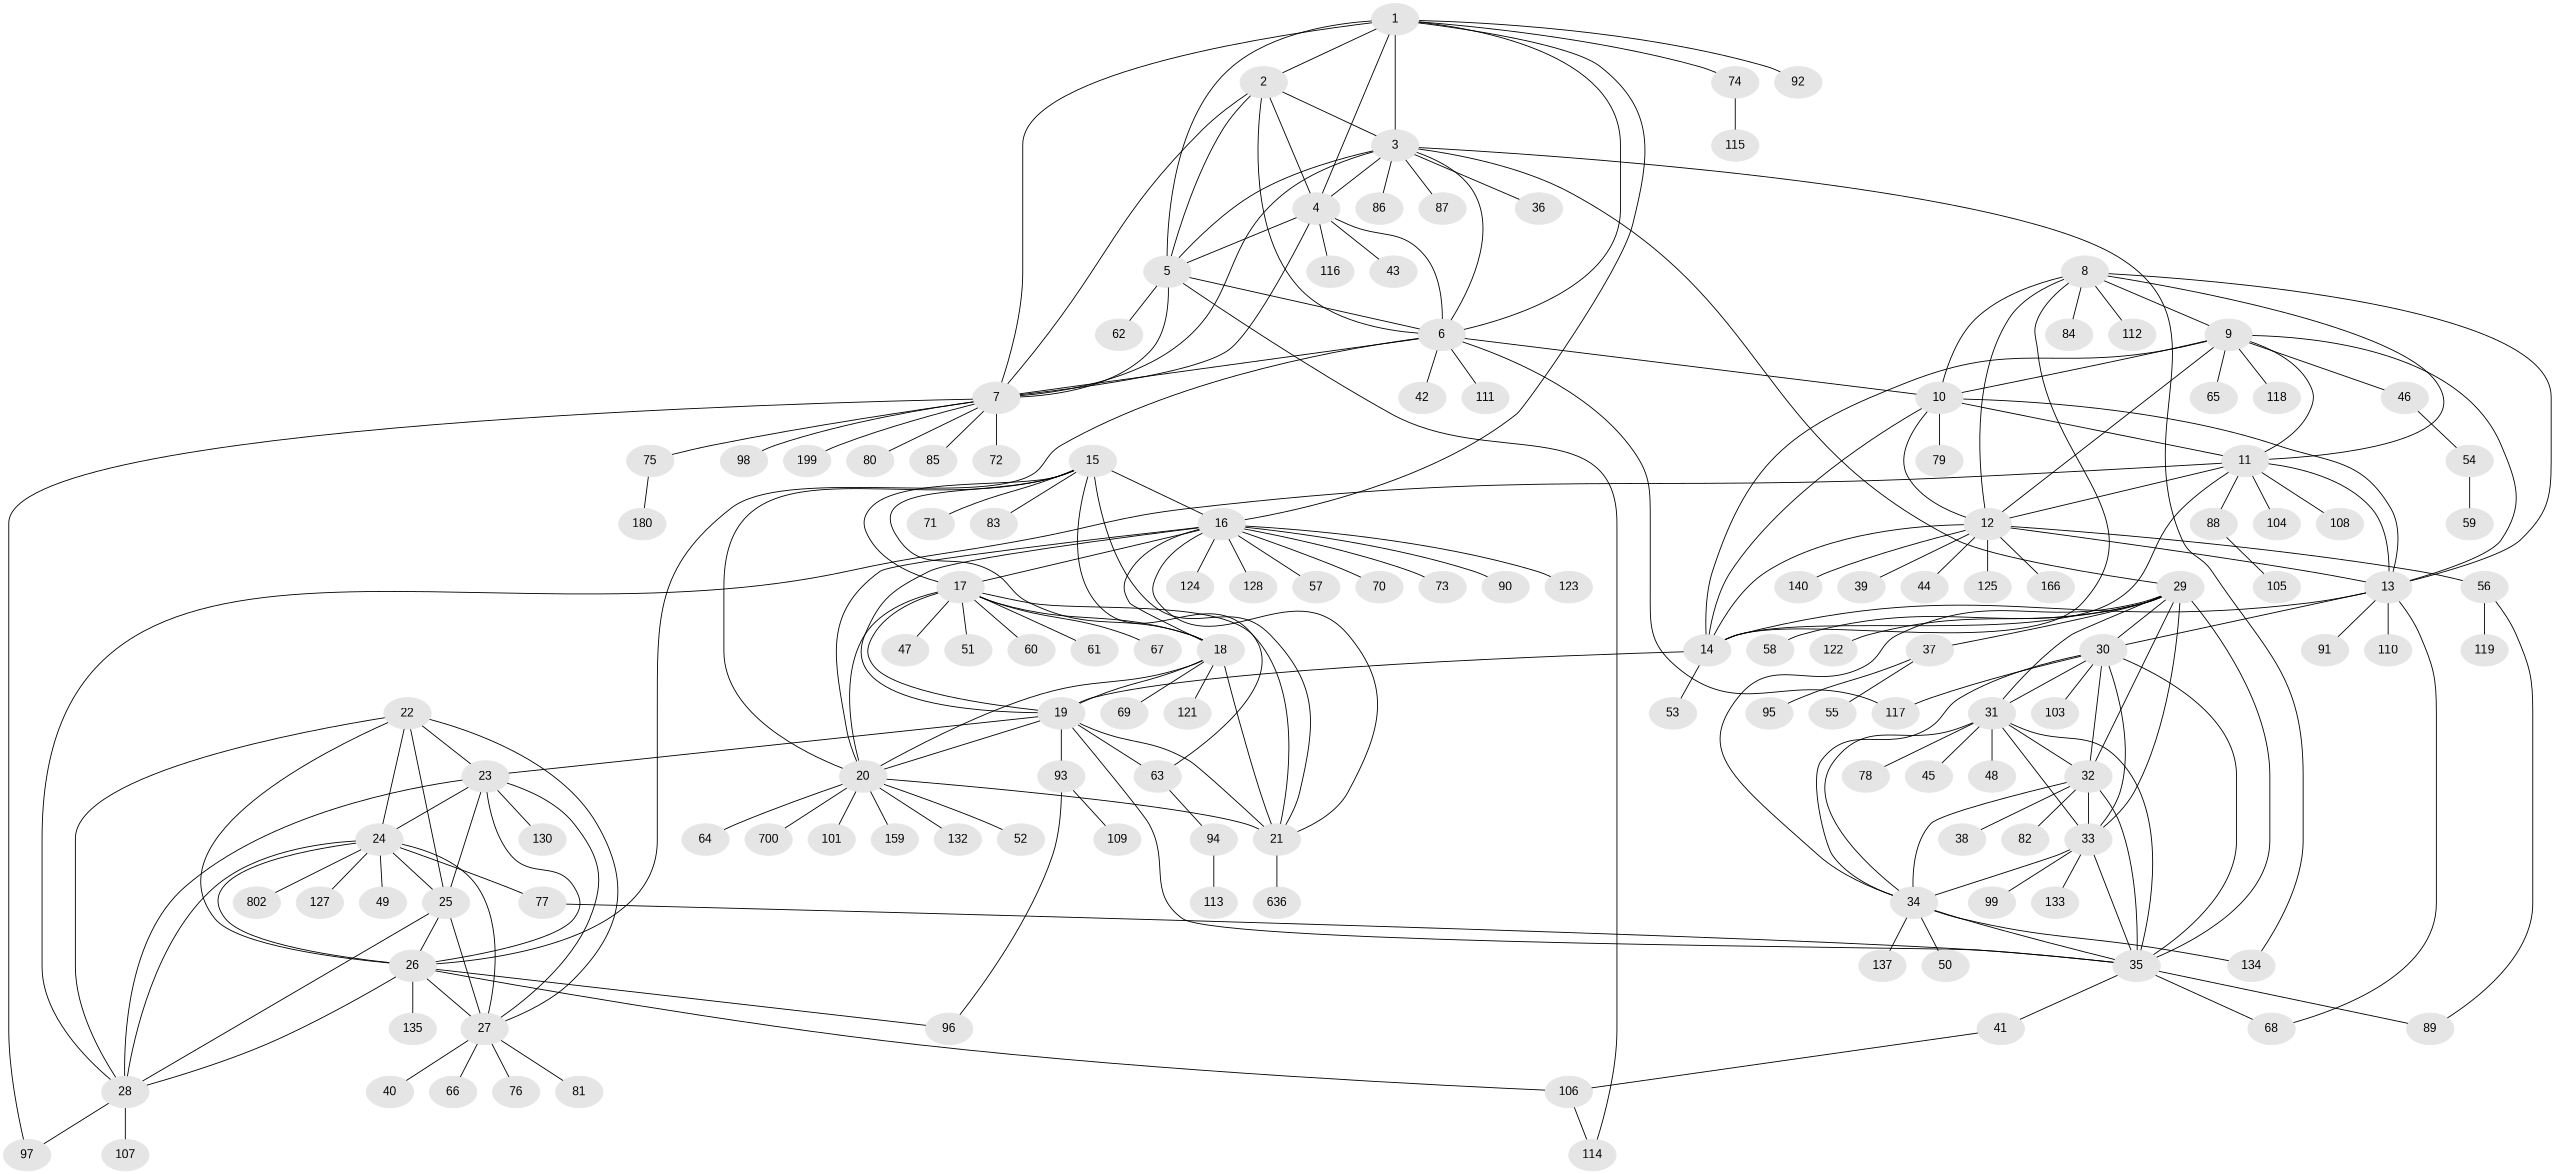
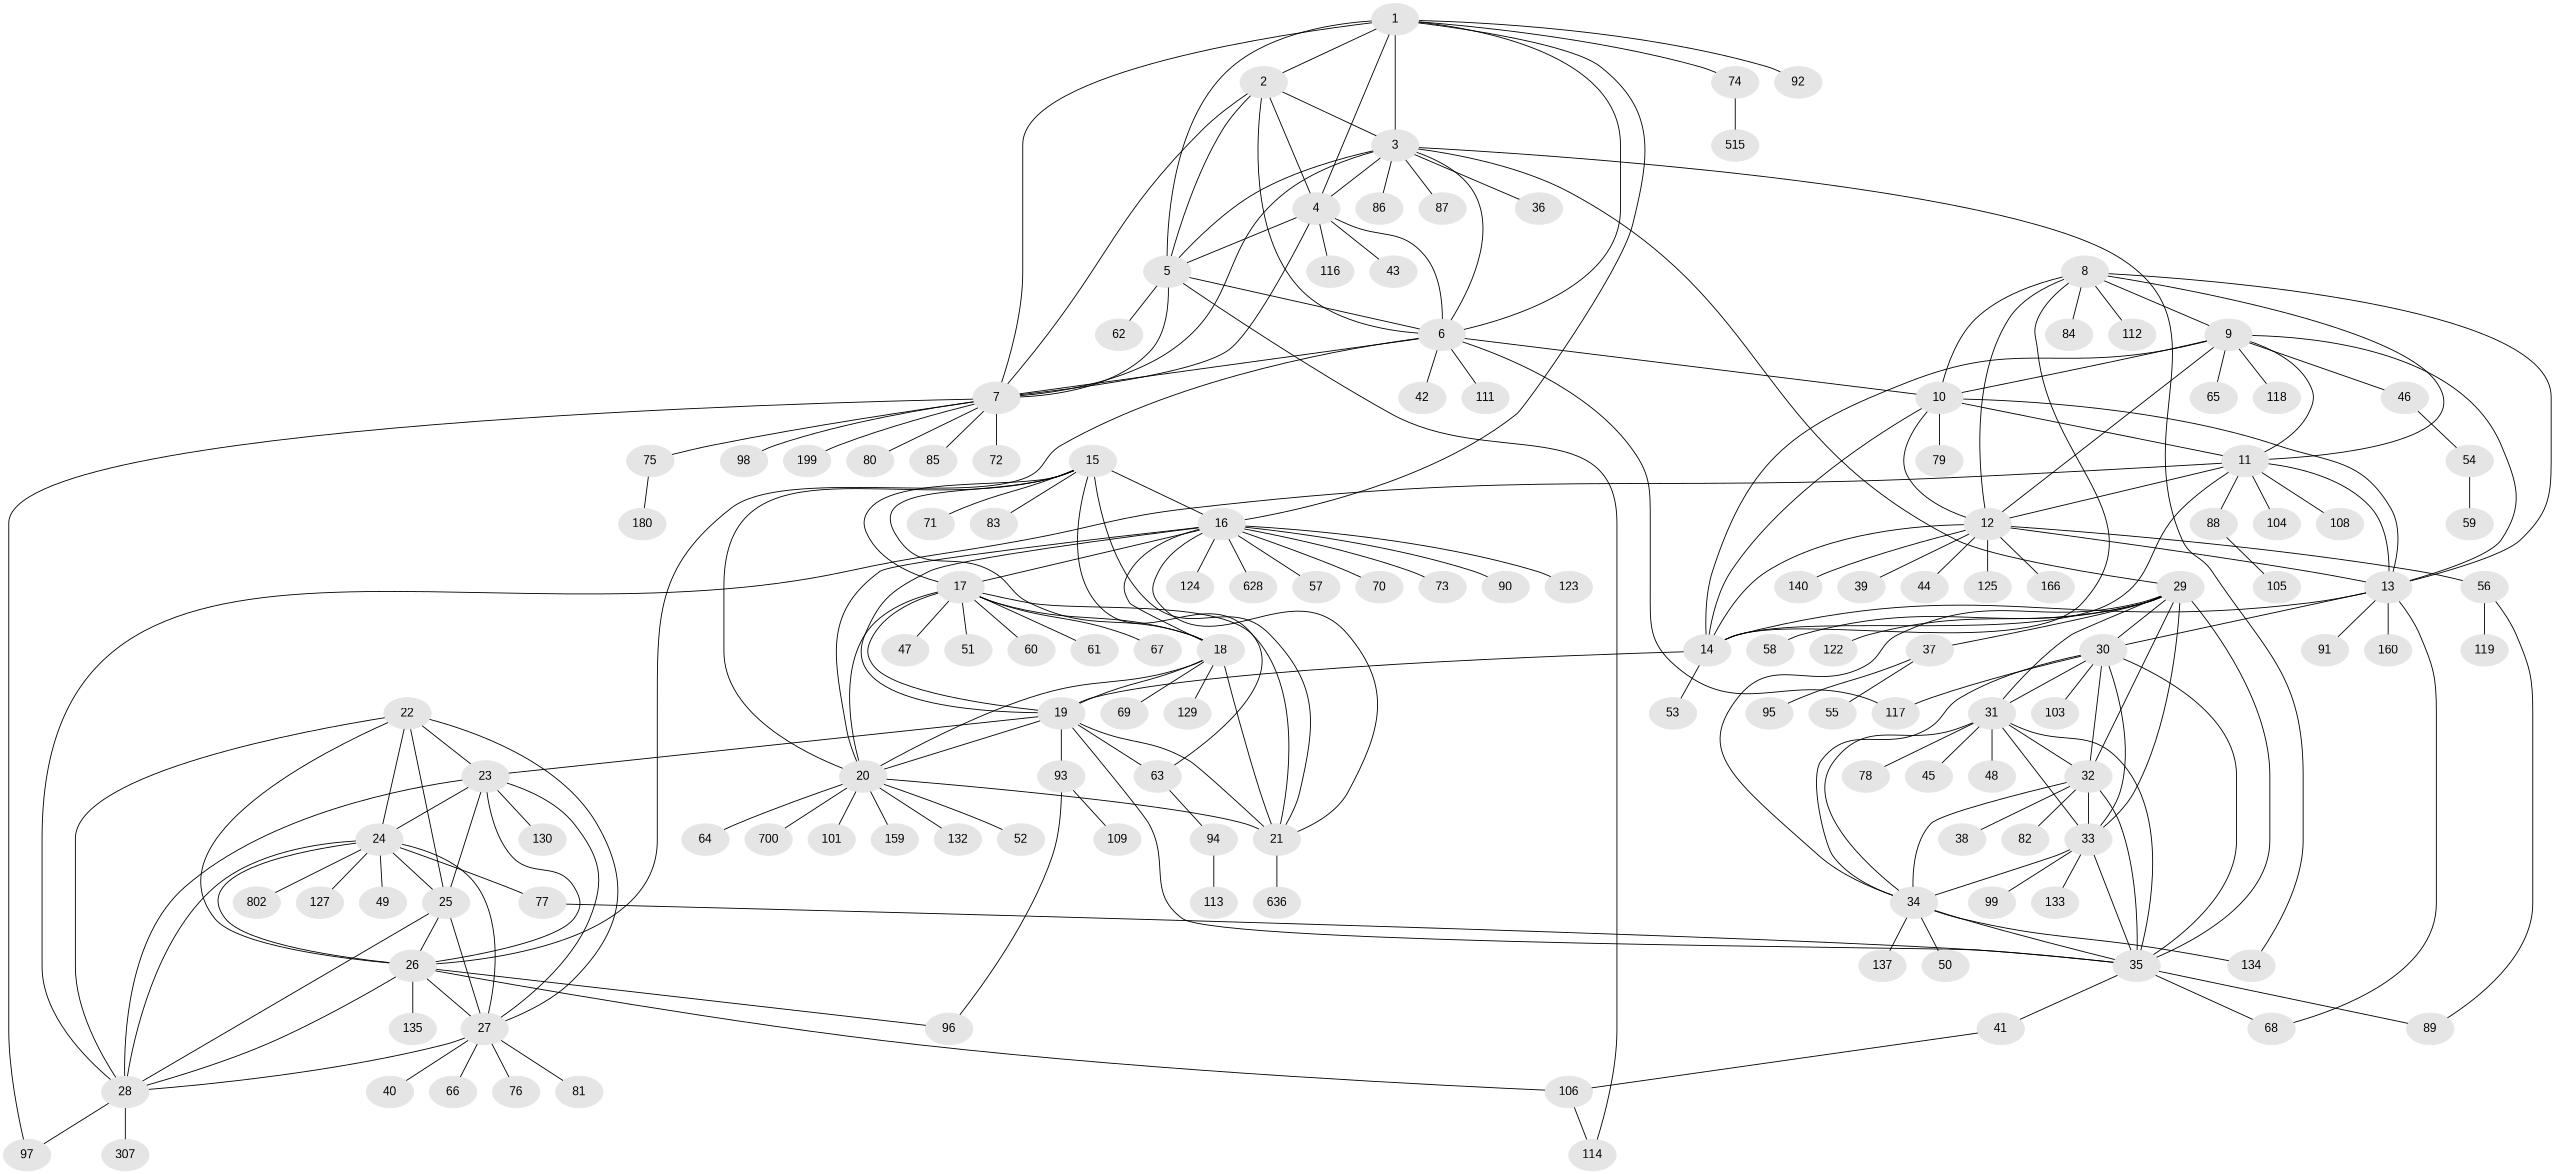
(1735, 145) -> (1735, 145)
(1253, 587) -> (1253, 587)
(2388, 650) -> (2388, 650)
(1188, 713) -> (1188, 713)
none -> (308, 1071)
(125, 1155) -> (125, 1155)
